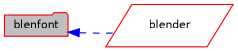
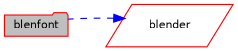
(98, 33) -> (91, 18)
